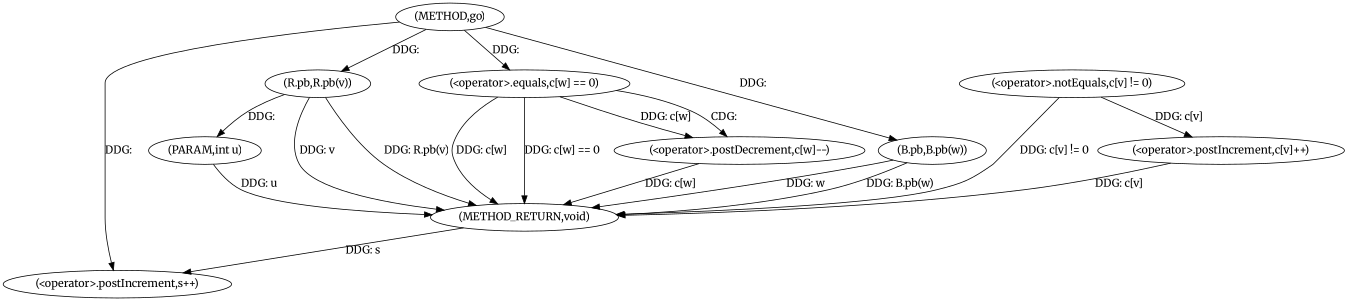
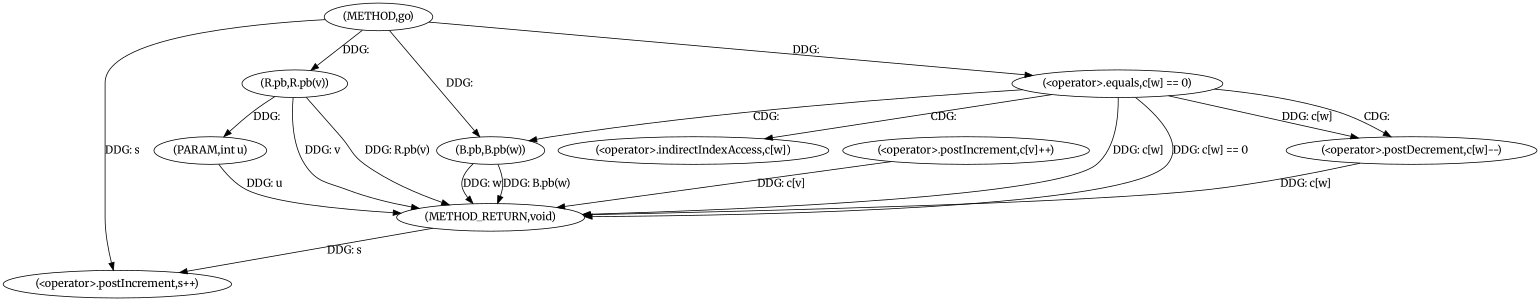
(1072, 84) -> none
none -> (779, 109)
(120, 151) -> (123, 151)
none -> (693, 151)
